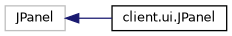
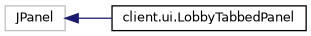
(169, 18) -> (209, 18)
